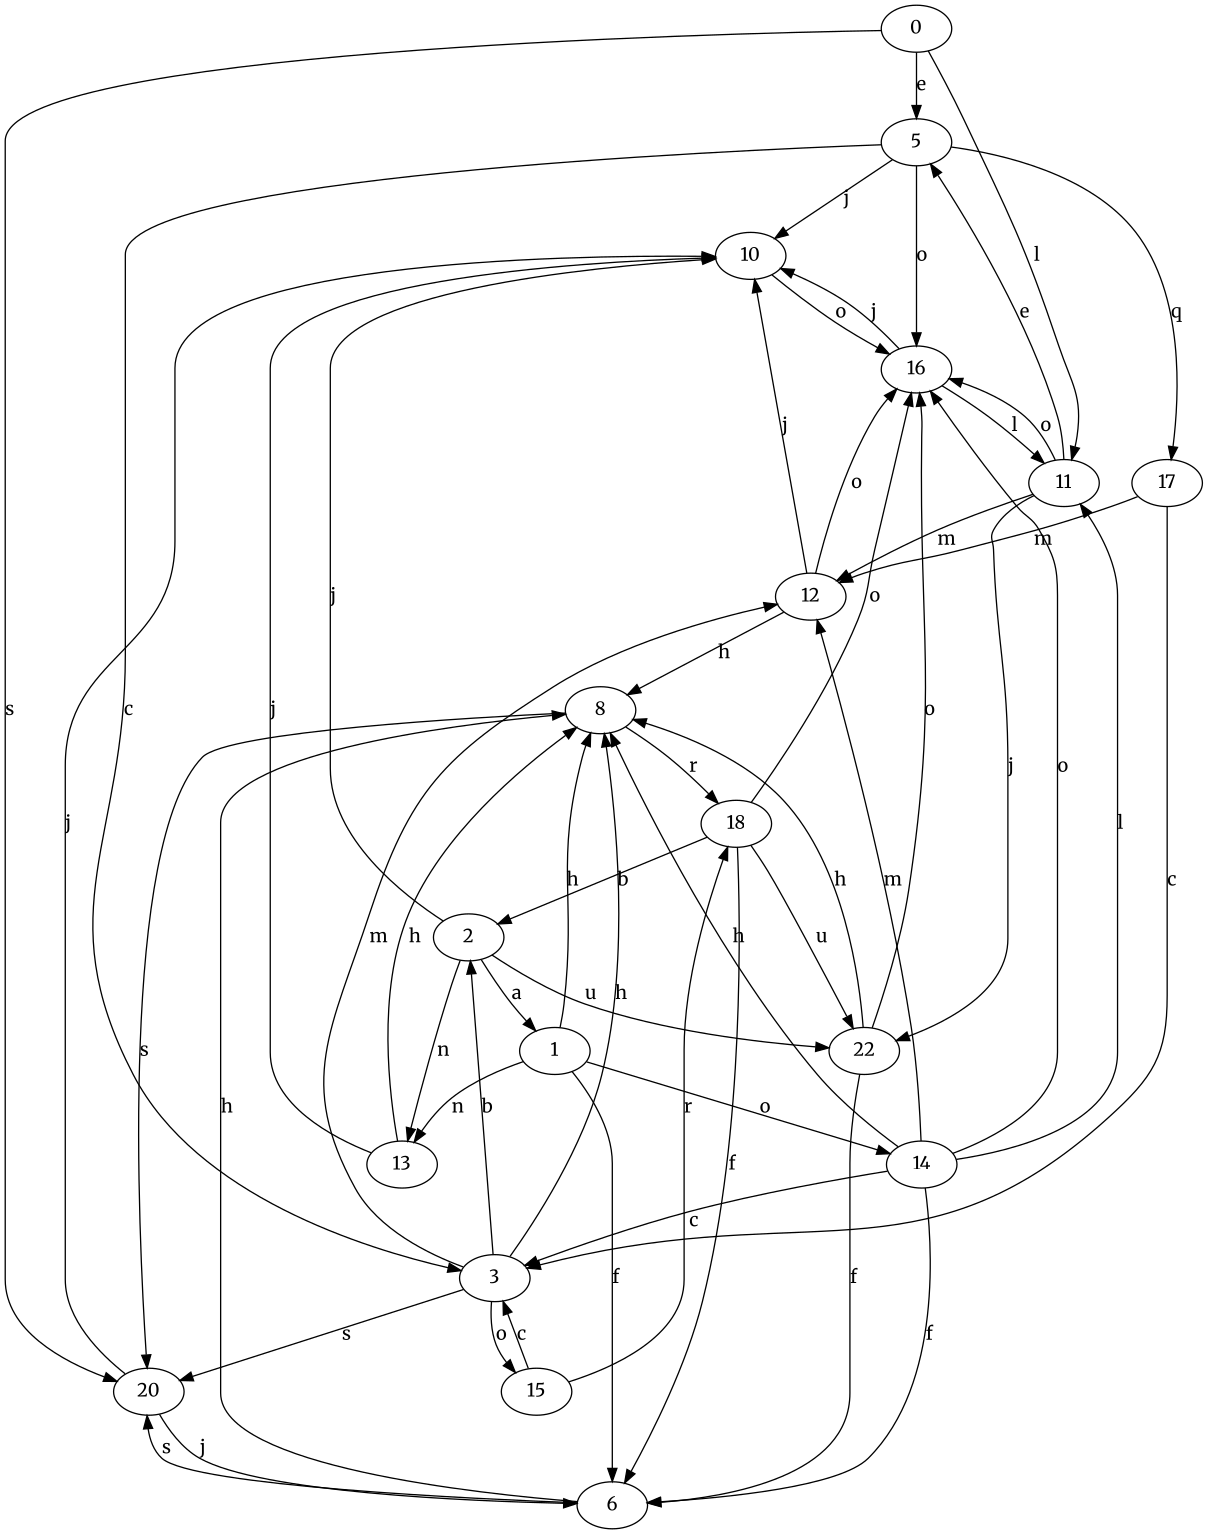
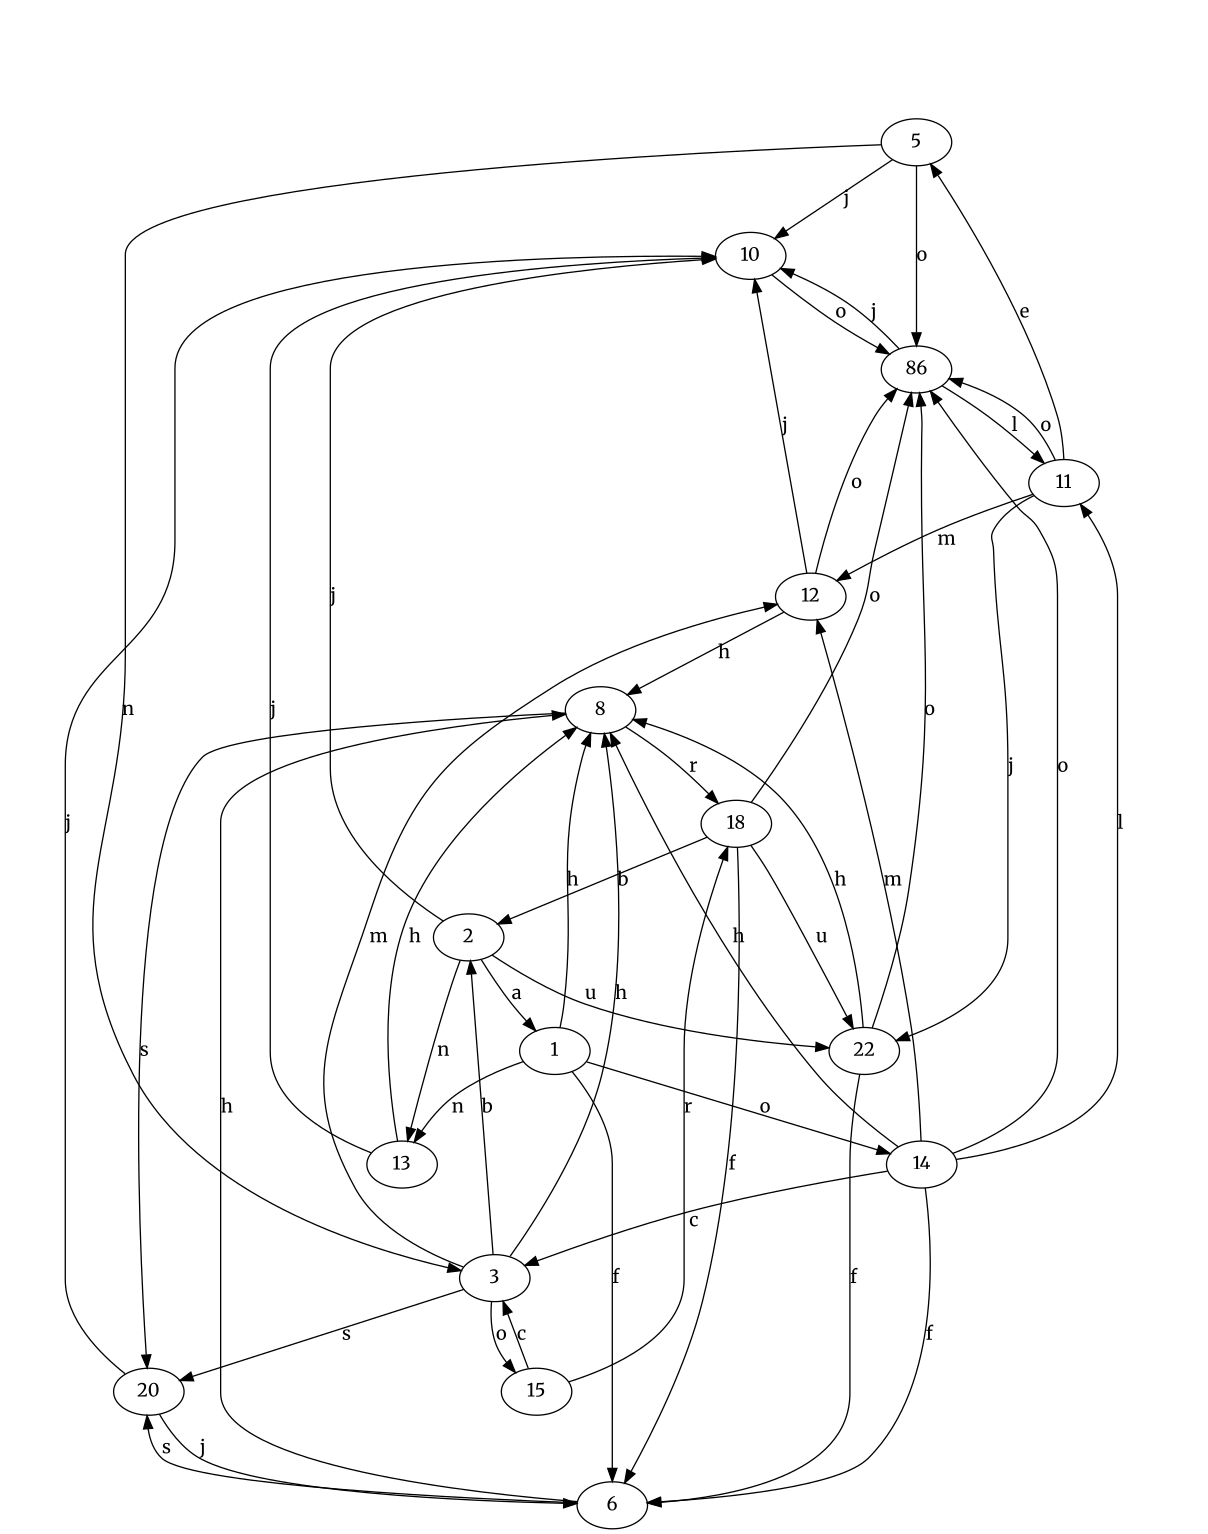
(916, 29) -> none
(916, 369) -> (916, 369)
(1167, 483) -> none
(129, 710) -> (129, 710)
